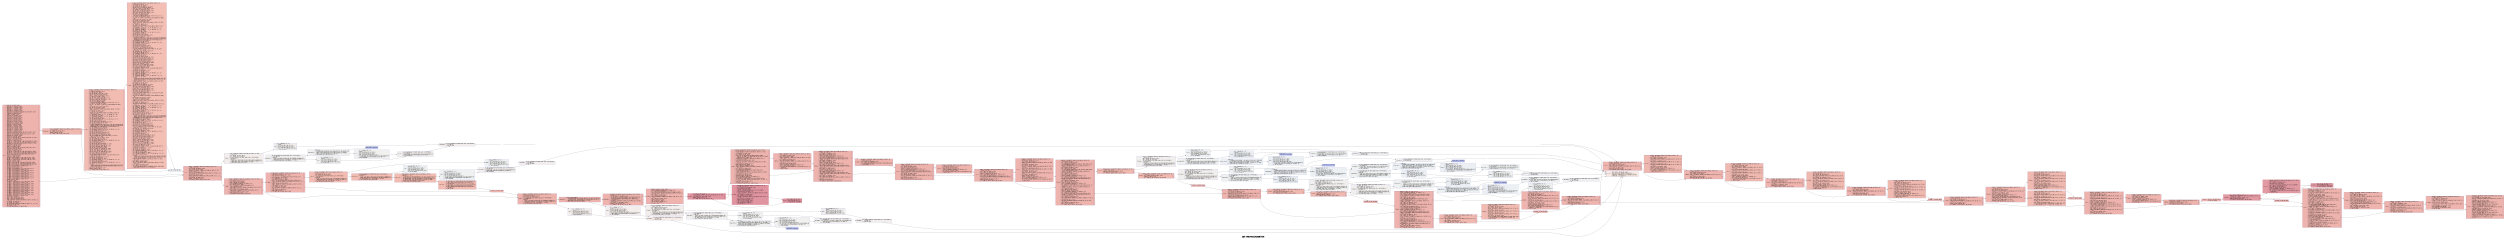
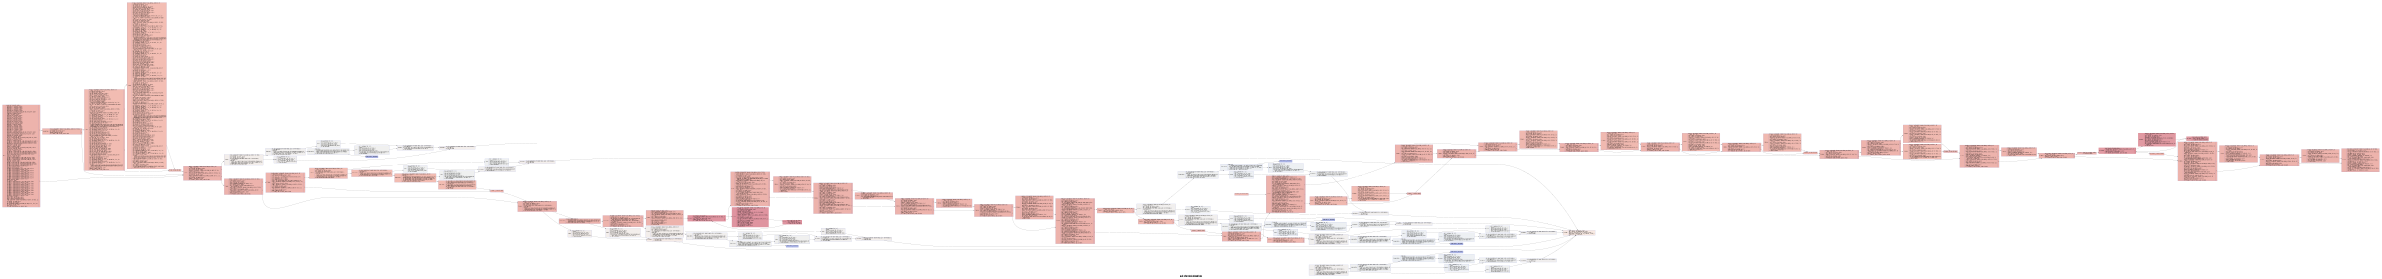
(175, 170) -> (175, 170)
(1329, 194) -> none
